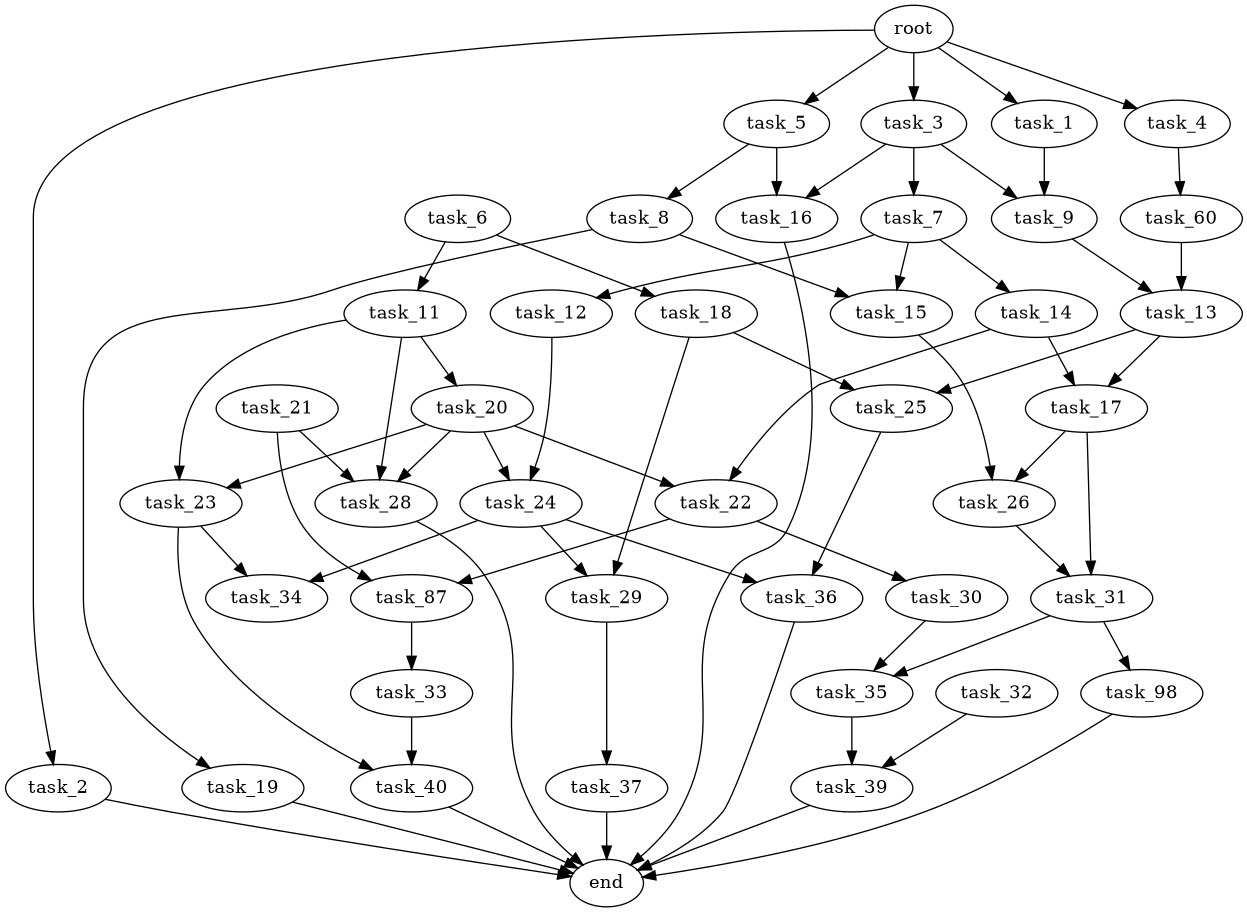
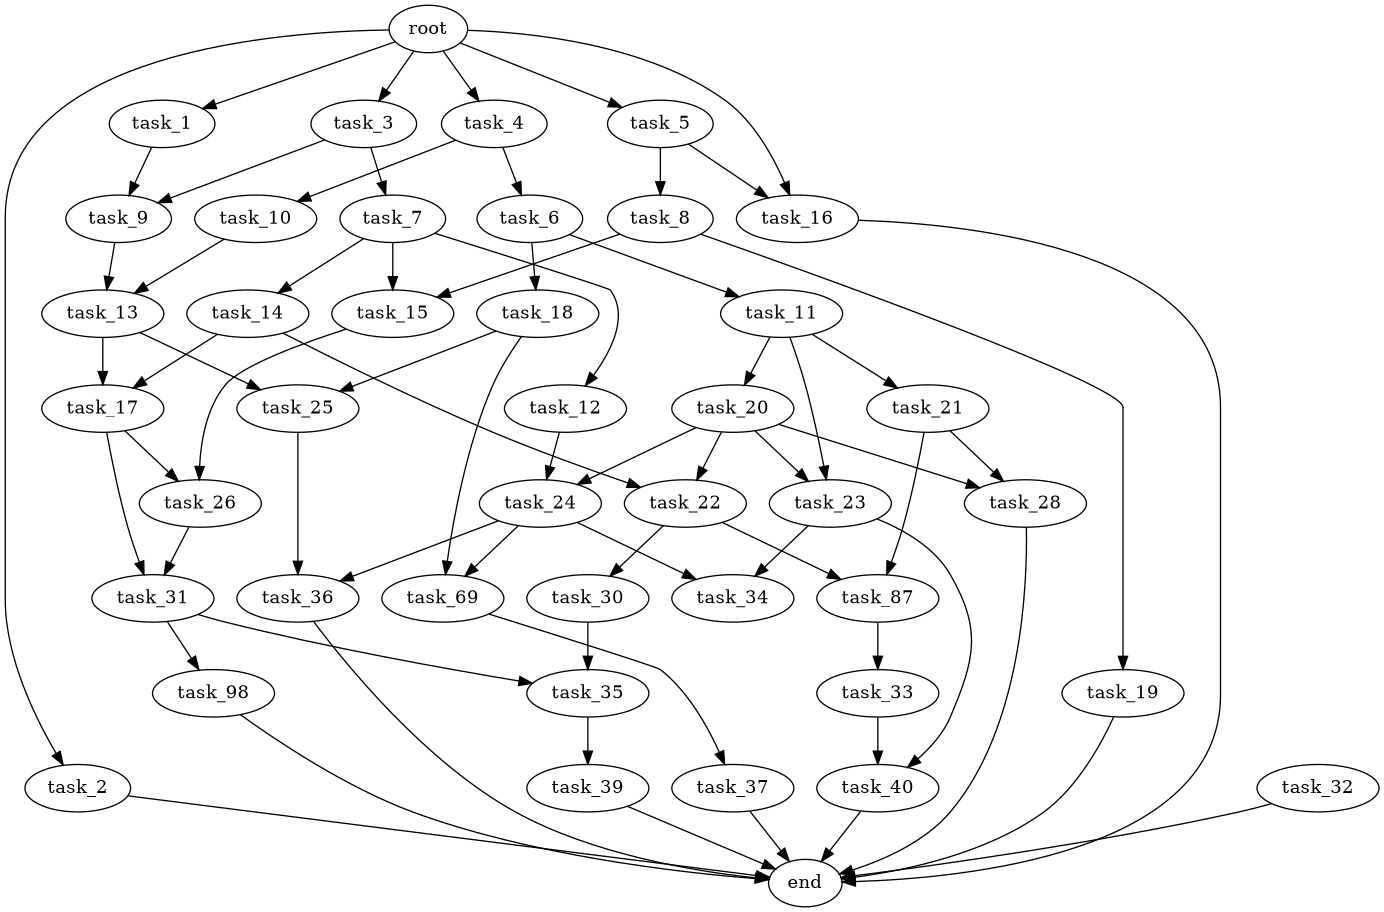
none -> (510, 165)
(851, 167) -> (651, 62)
(1181, 219) -> (256, 219)
(392, 402) -> (849, 357)
(607, 598) -> (443, 598)
(930, 737) -> (1033, 850)
